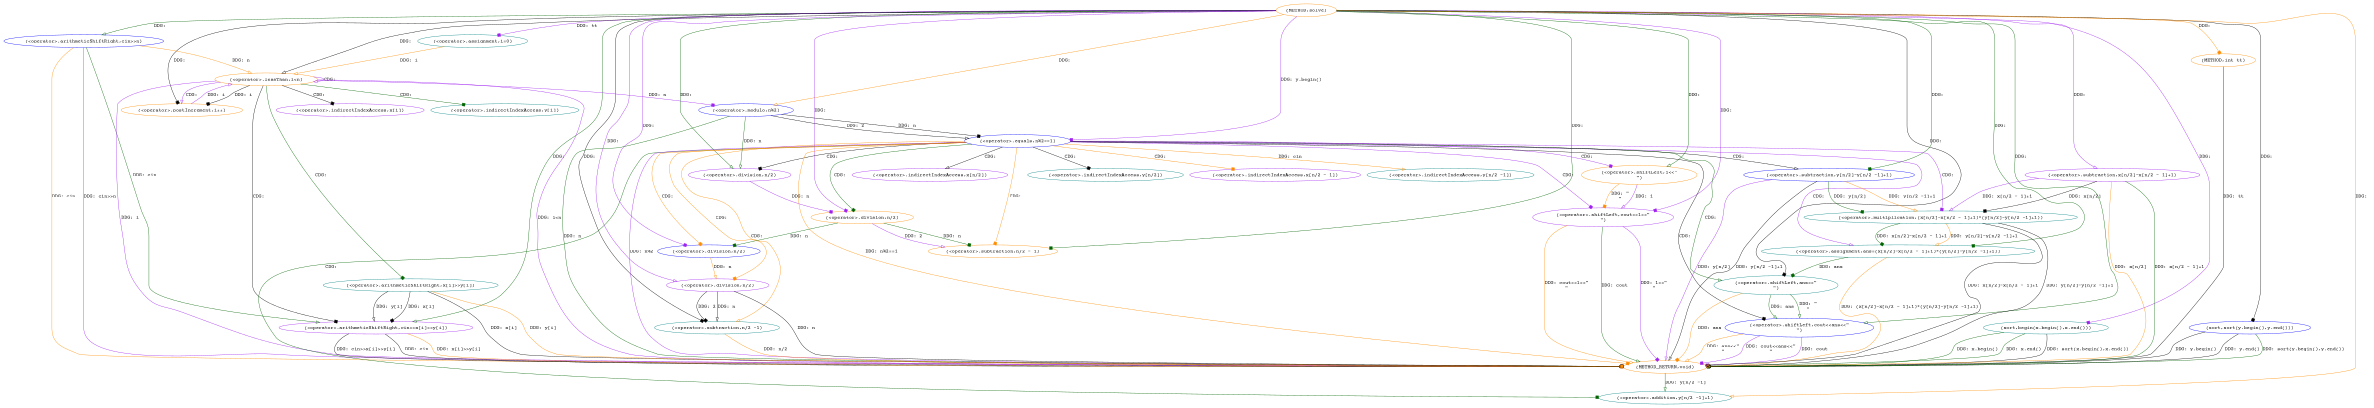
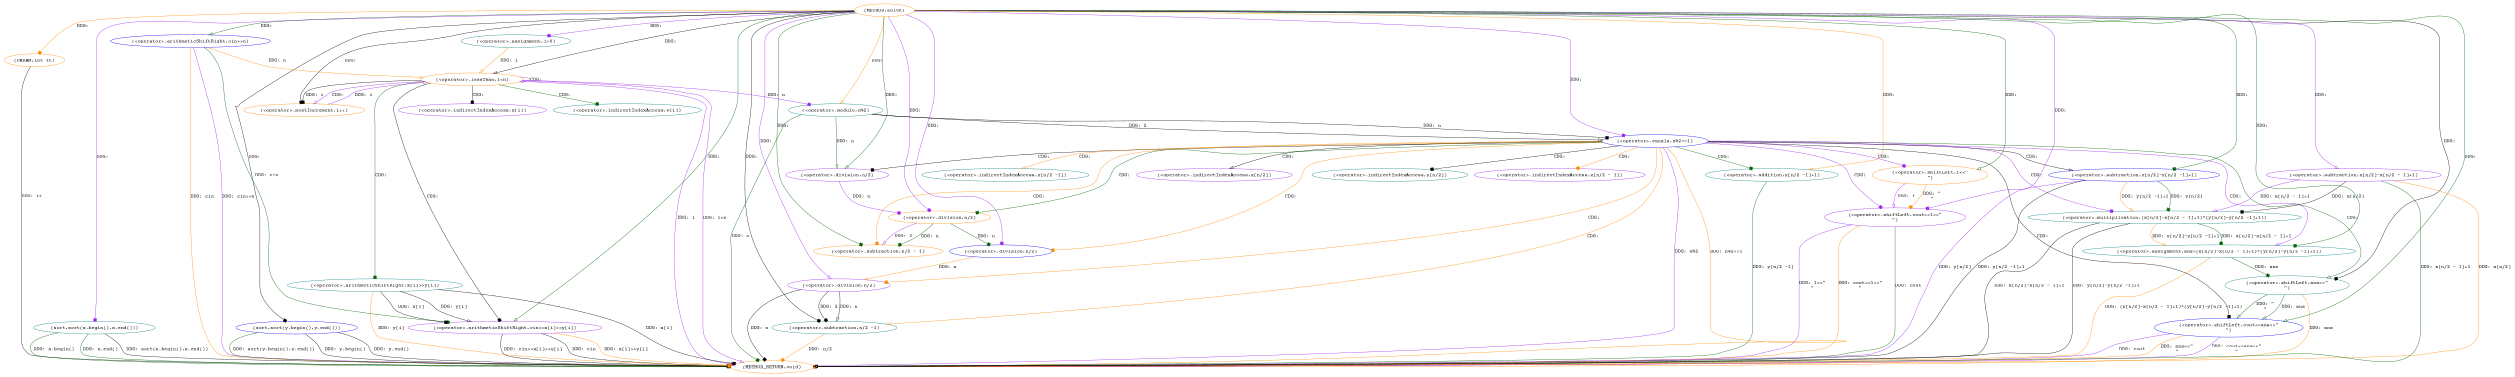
(587, 26) -> (658, 26)
(2223, 60) -> (34, 60)
(1301, 79) -> (1578, 79)
(746, 110) -> (836, 110)
(1290, 156) -> (1087, 156)
(149, 248) -> (269, 249)
(2046, 328) -> (94, 328)
(1665, 381) -> (1641, 358)
